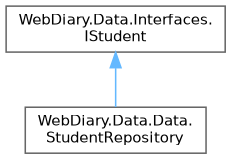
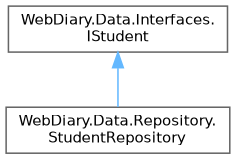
(116, 130) -> (118, 130)
